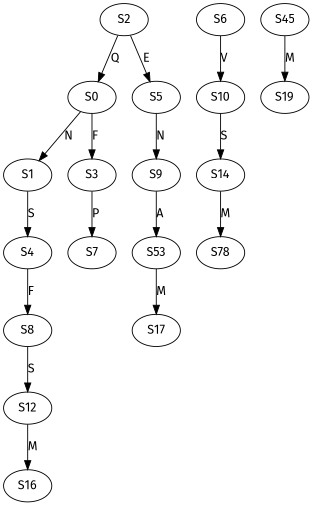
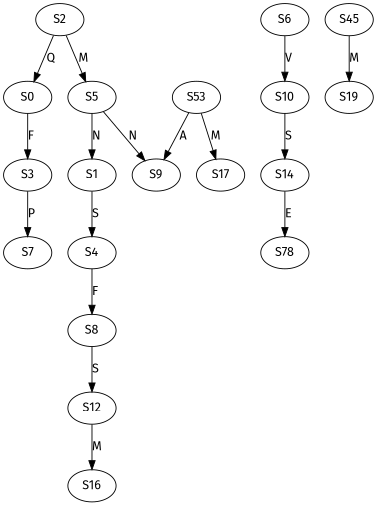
(146, 58) -> (84, 58)
(63, 133) -> (92, 132)
(156, 209) -> (179, 132)
(226, 214) -> (288, 214)
